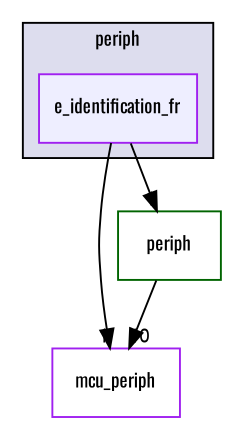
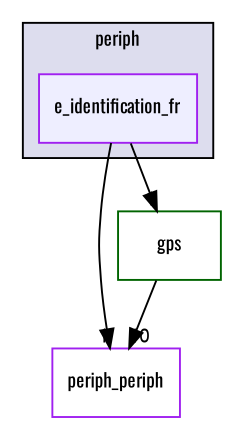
(169, 246) -> (169, 246)
(116, 383) -> (116, 383)
